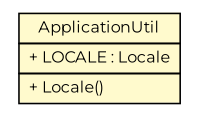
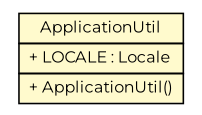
(66, 88) -> (101, 88)
